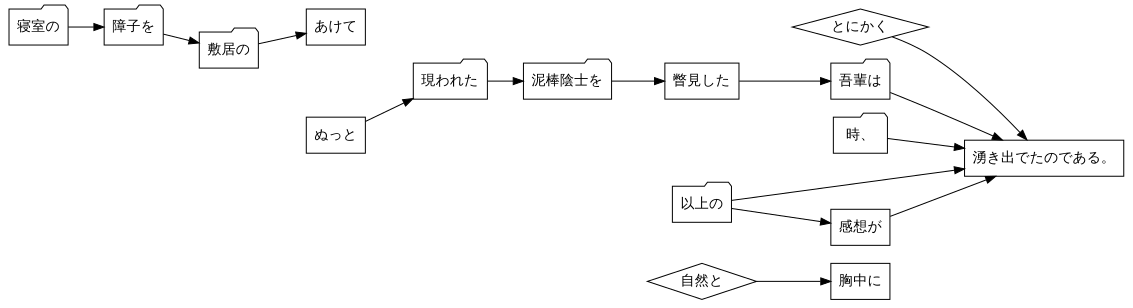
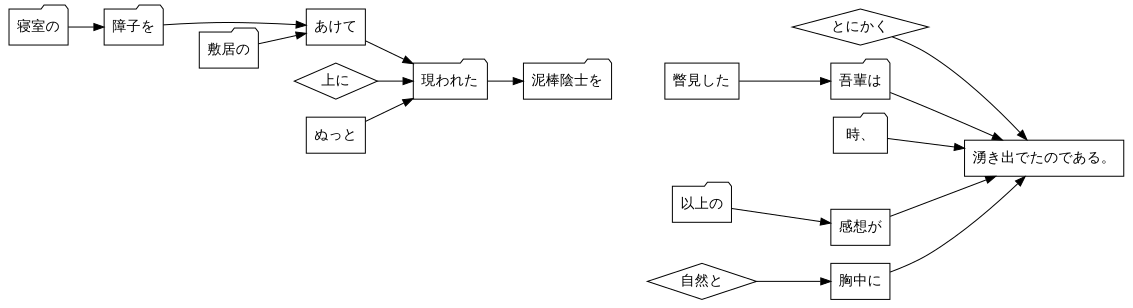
(176, 37) -> (230, 22)
none -> (385, 50)
none -> (336, 81)
(633, 81) -> none
(843, 185) -> (958, 234)
